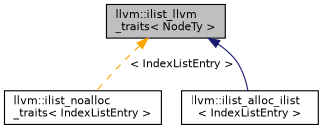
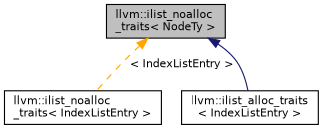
(166, 21) -> (166, 21)
(250, 108) -> (250, 108)
